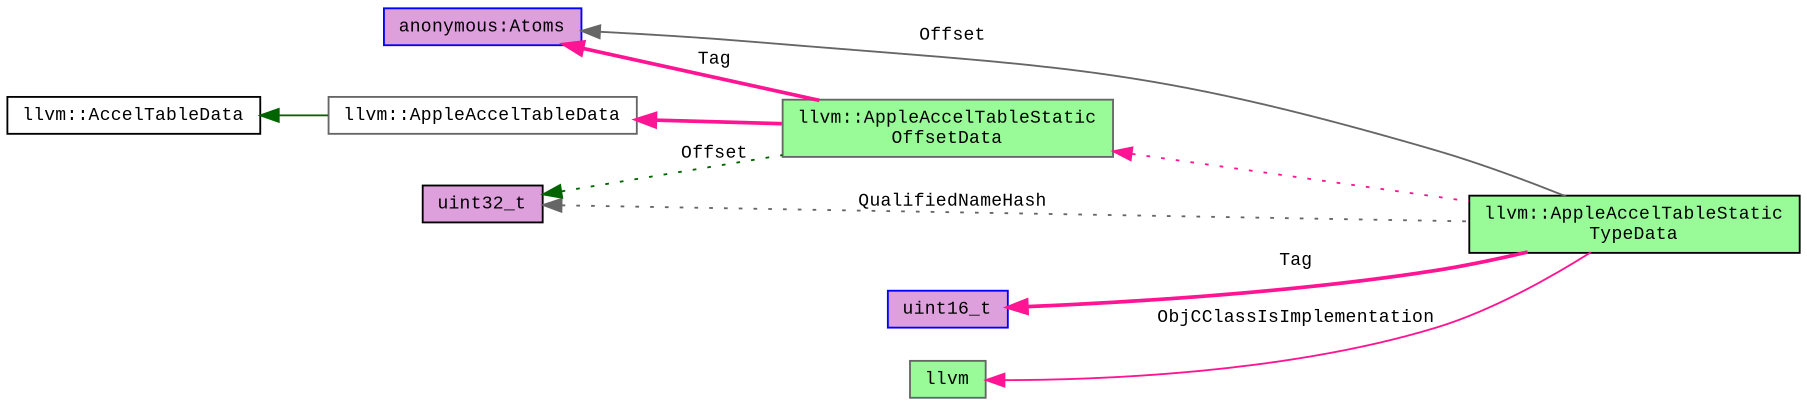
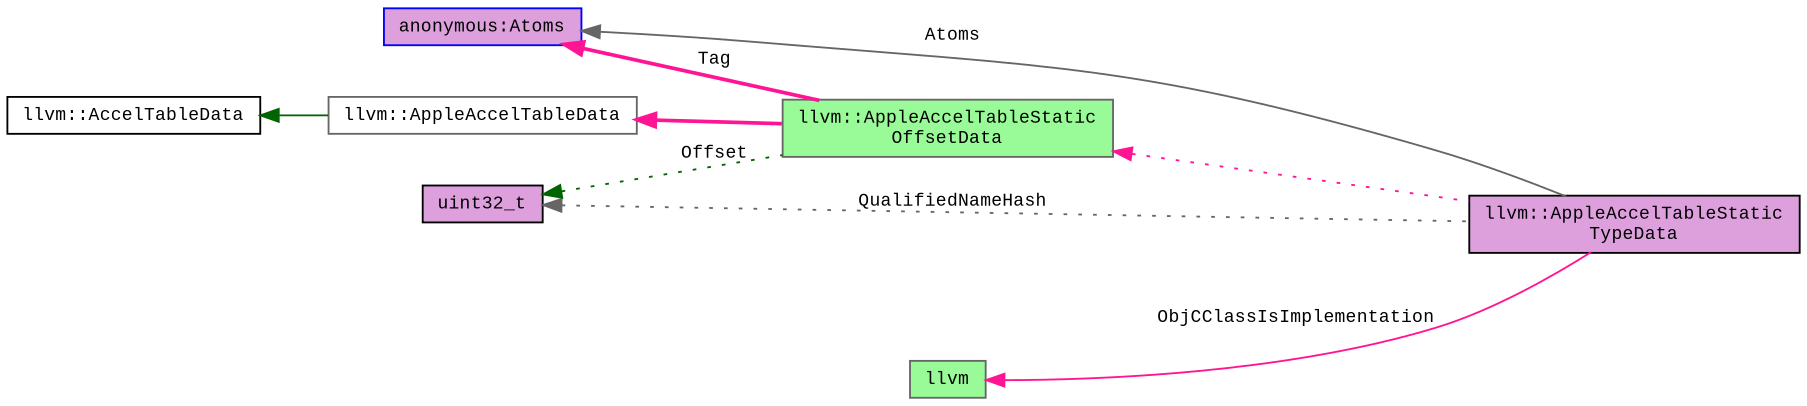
(948, 35) -> (948, 35)
(1634, 224) -> (1634, 224)
(948, 309) -> none
